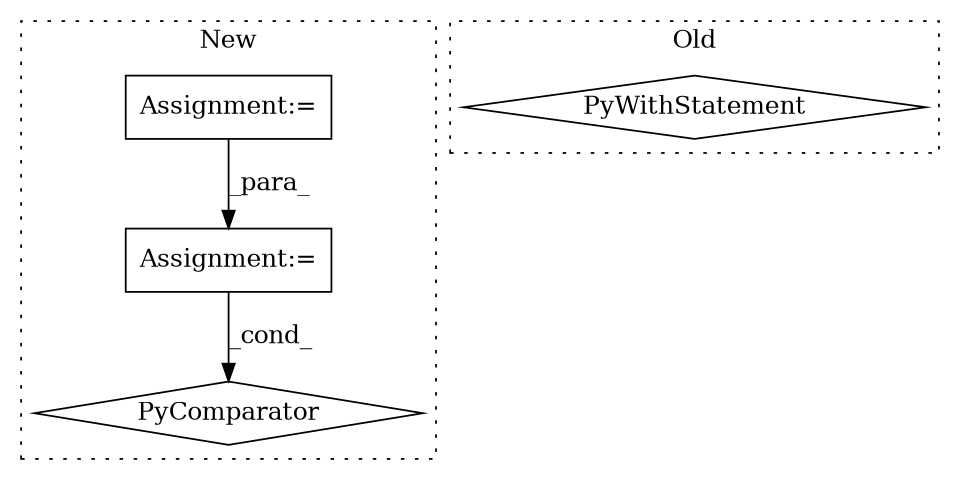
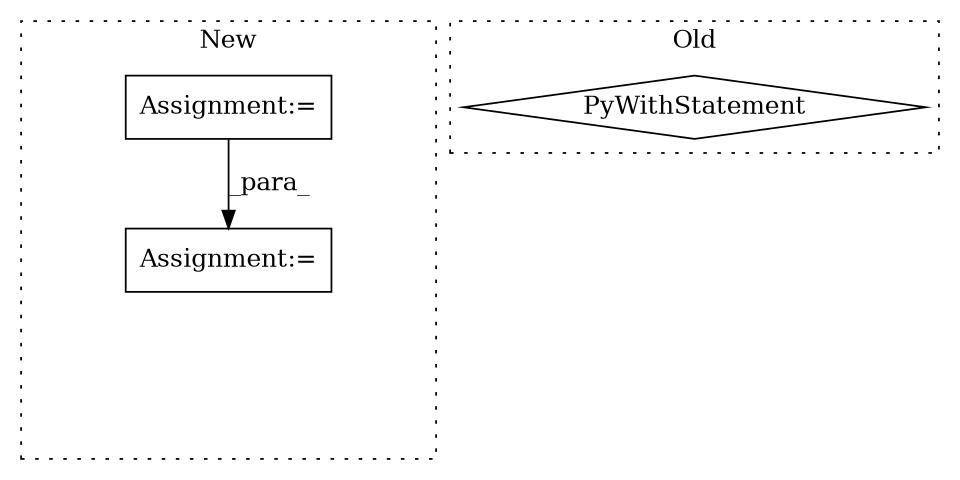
(229, 413) -> none
